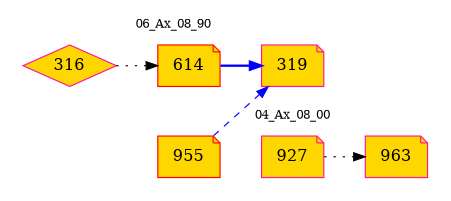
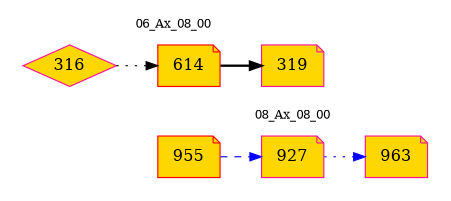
(173, 25) -> (173, 25)
(235, 66) -> (235, 66)
(236, 115) -> (235, 157)
(293, 116) -> (293, 116)
(339, 157) -> (339, 157)
